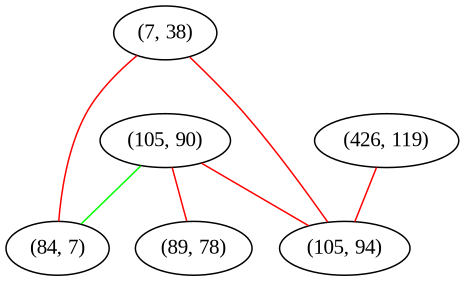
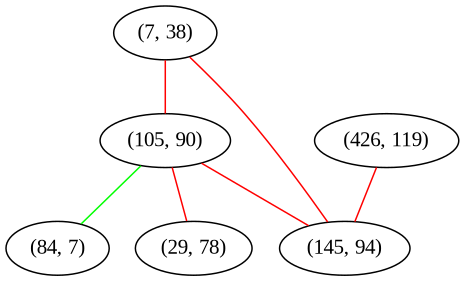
(79, 129) -> (165, 87)
(194, 248) -> (194, 248)
(345, 248) -> (345, 248)
